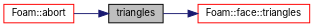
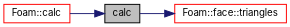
(39, 14) -> (37, 14)
(136, 14) -> (122, 14)
